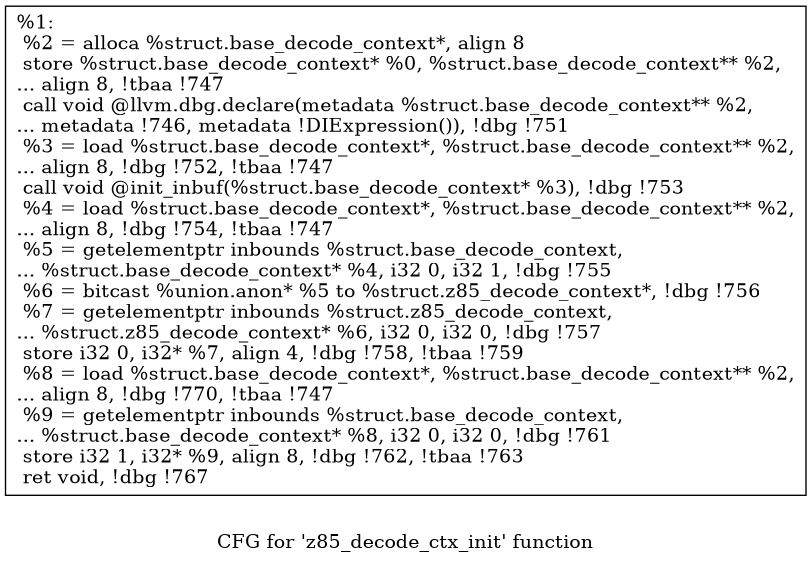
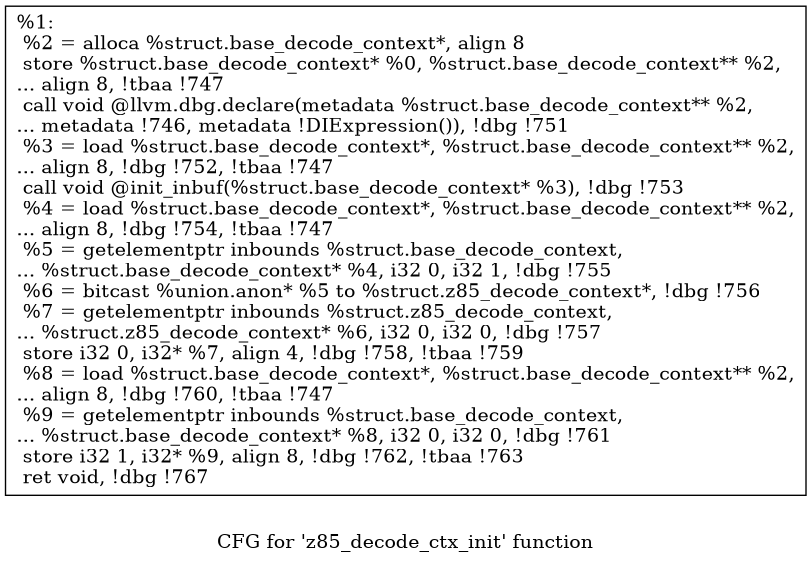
(176, 395) -> (176, 395)
